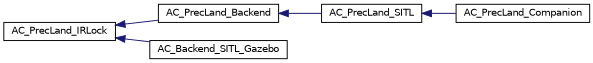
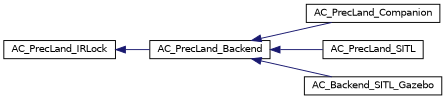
(444, 13) -> (296, 30)
(137, 40) -> (296, 69)
